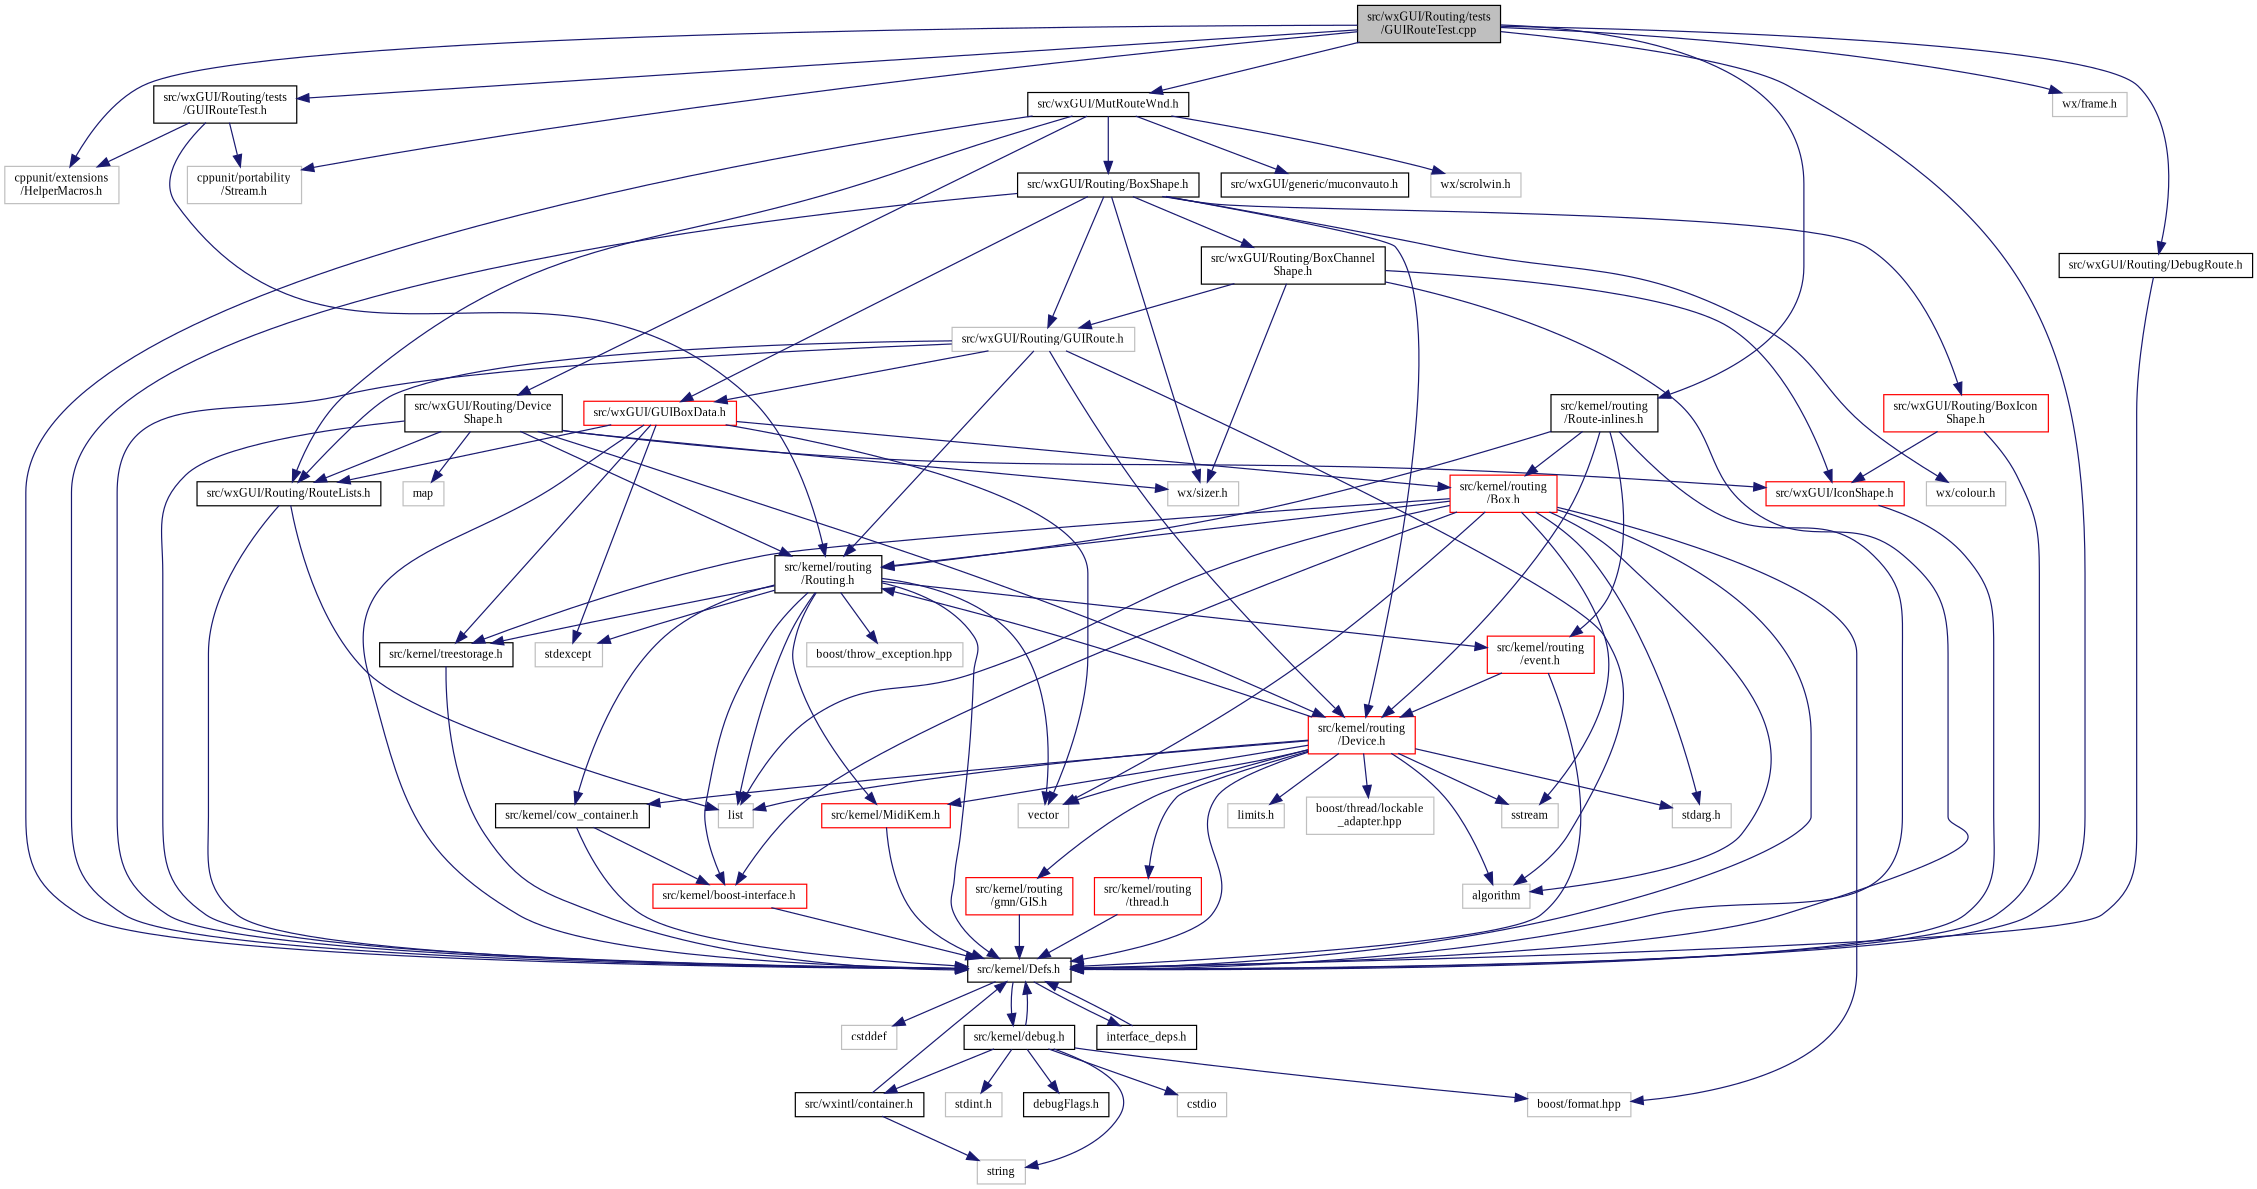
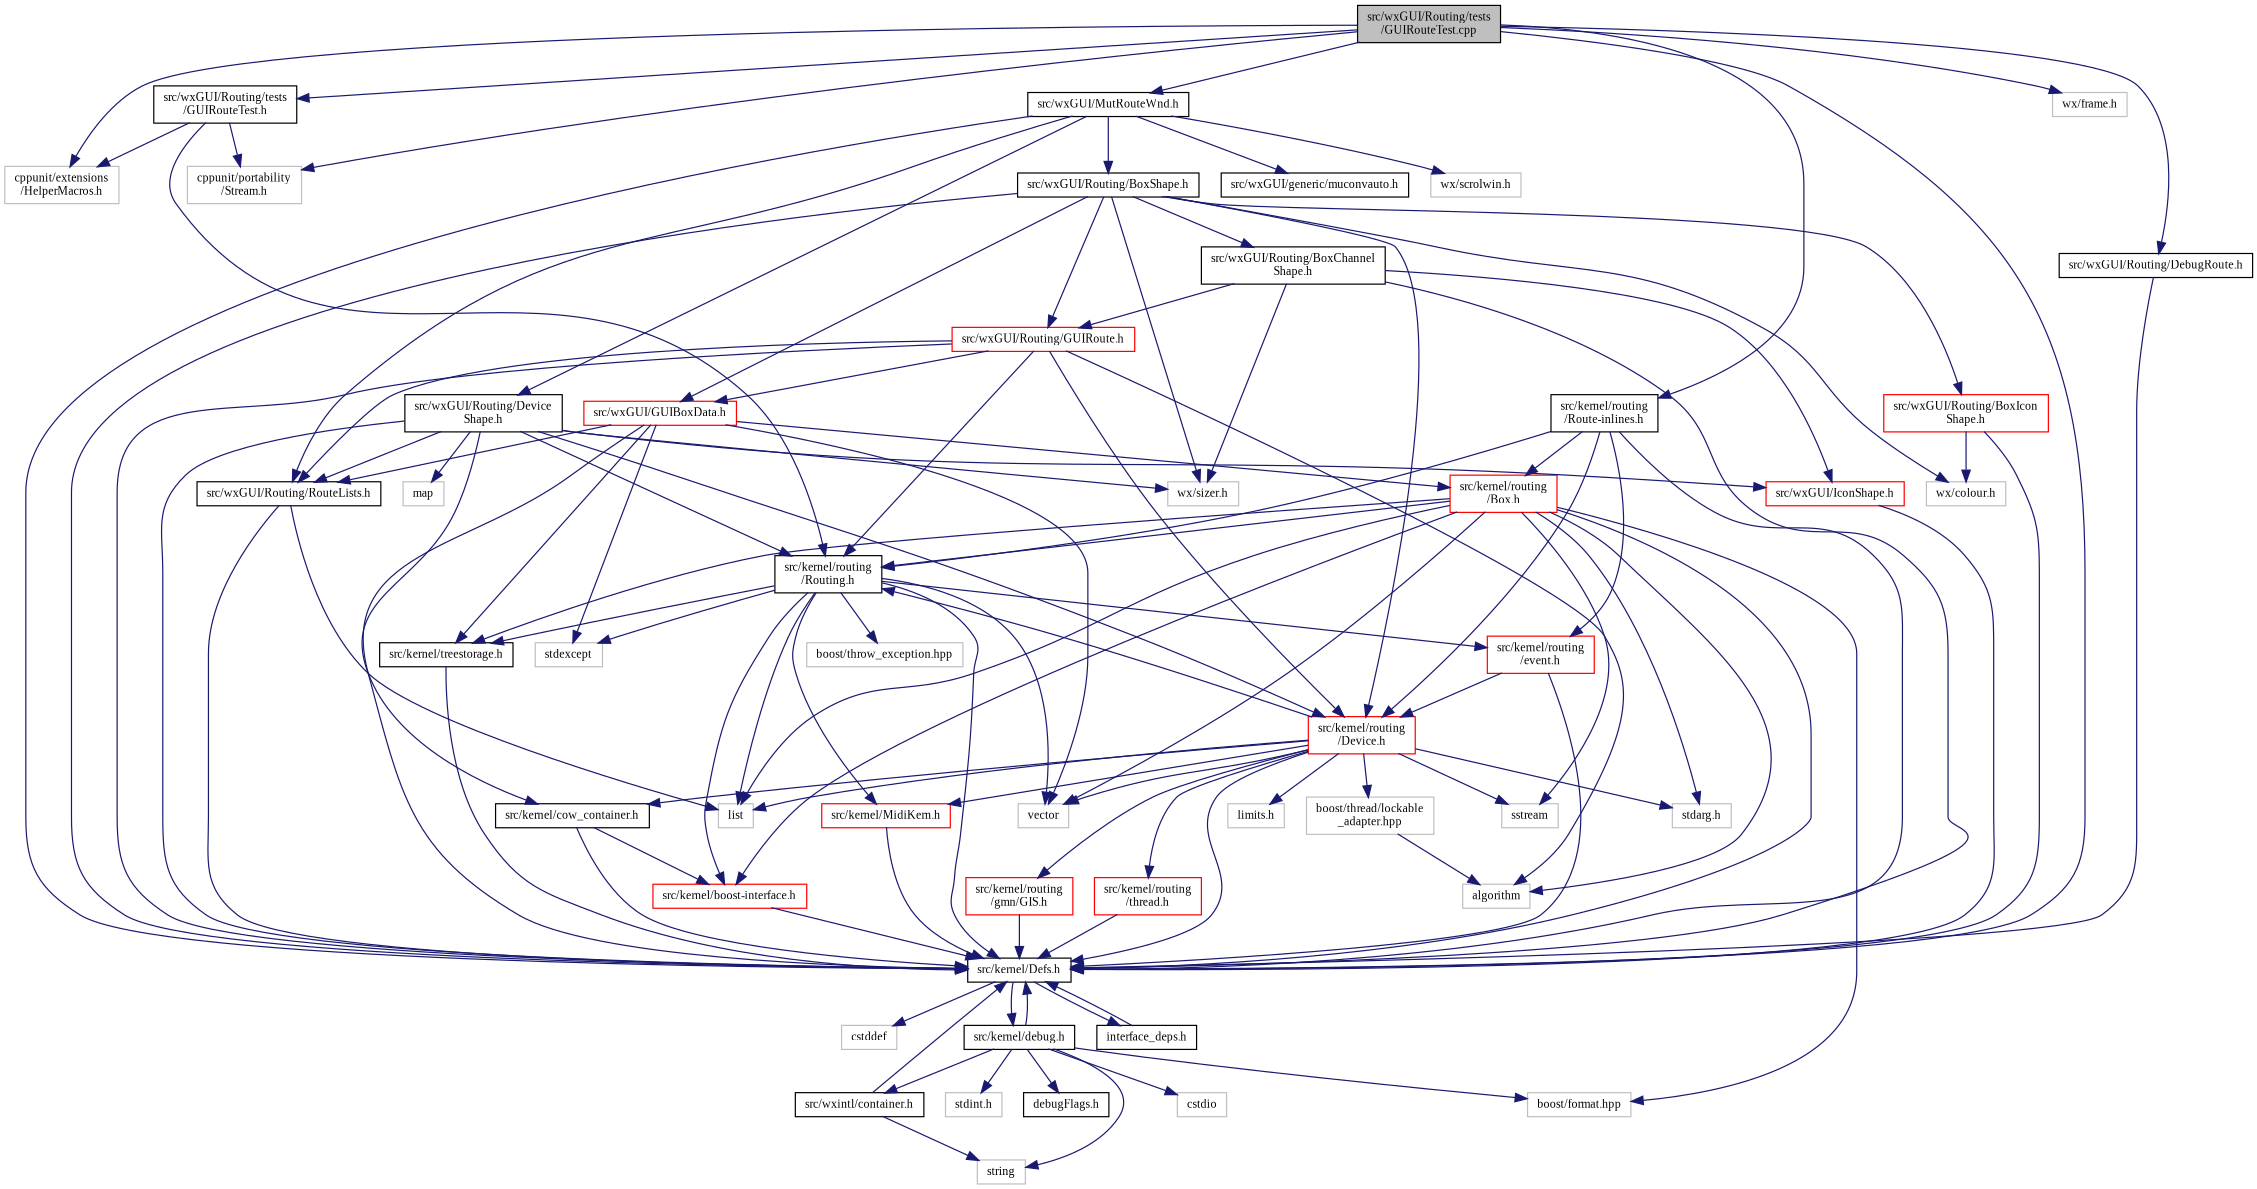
(1043, 339) -> (1043, 339)
(1894, 457) -> (1966, 451)
(645, 657) -> (387, 706)
(1450, 804) -> (1434, 856)
